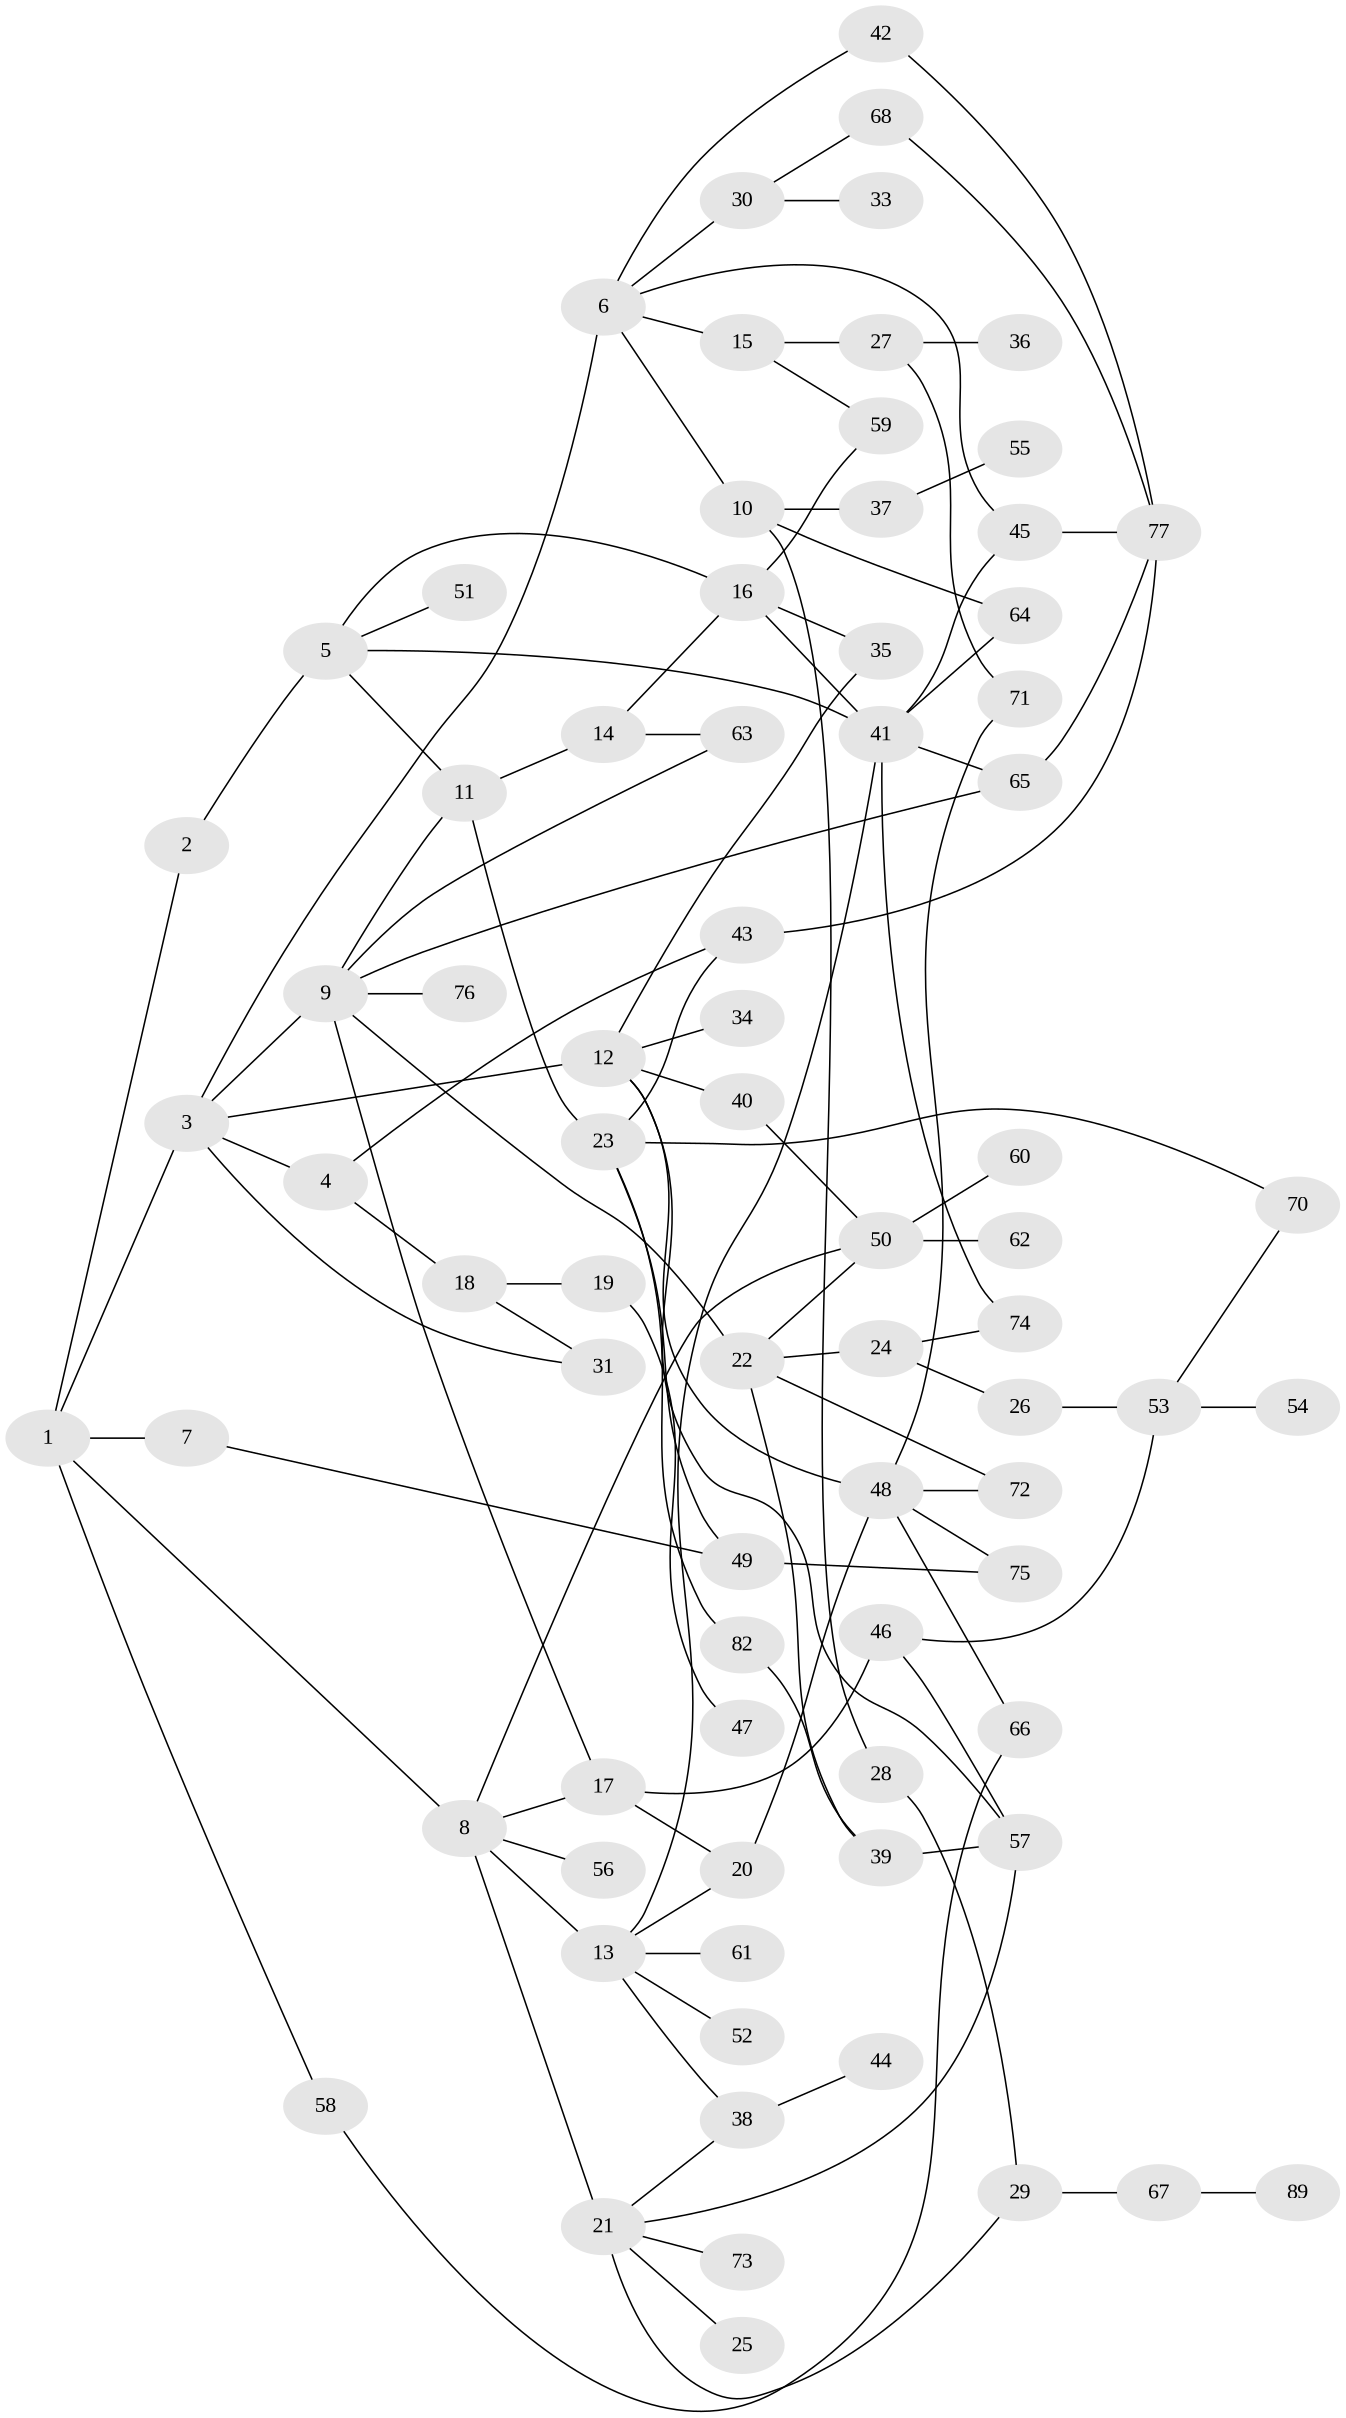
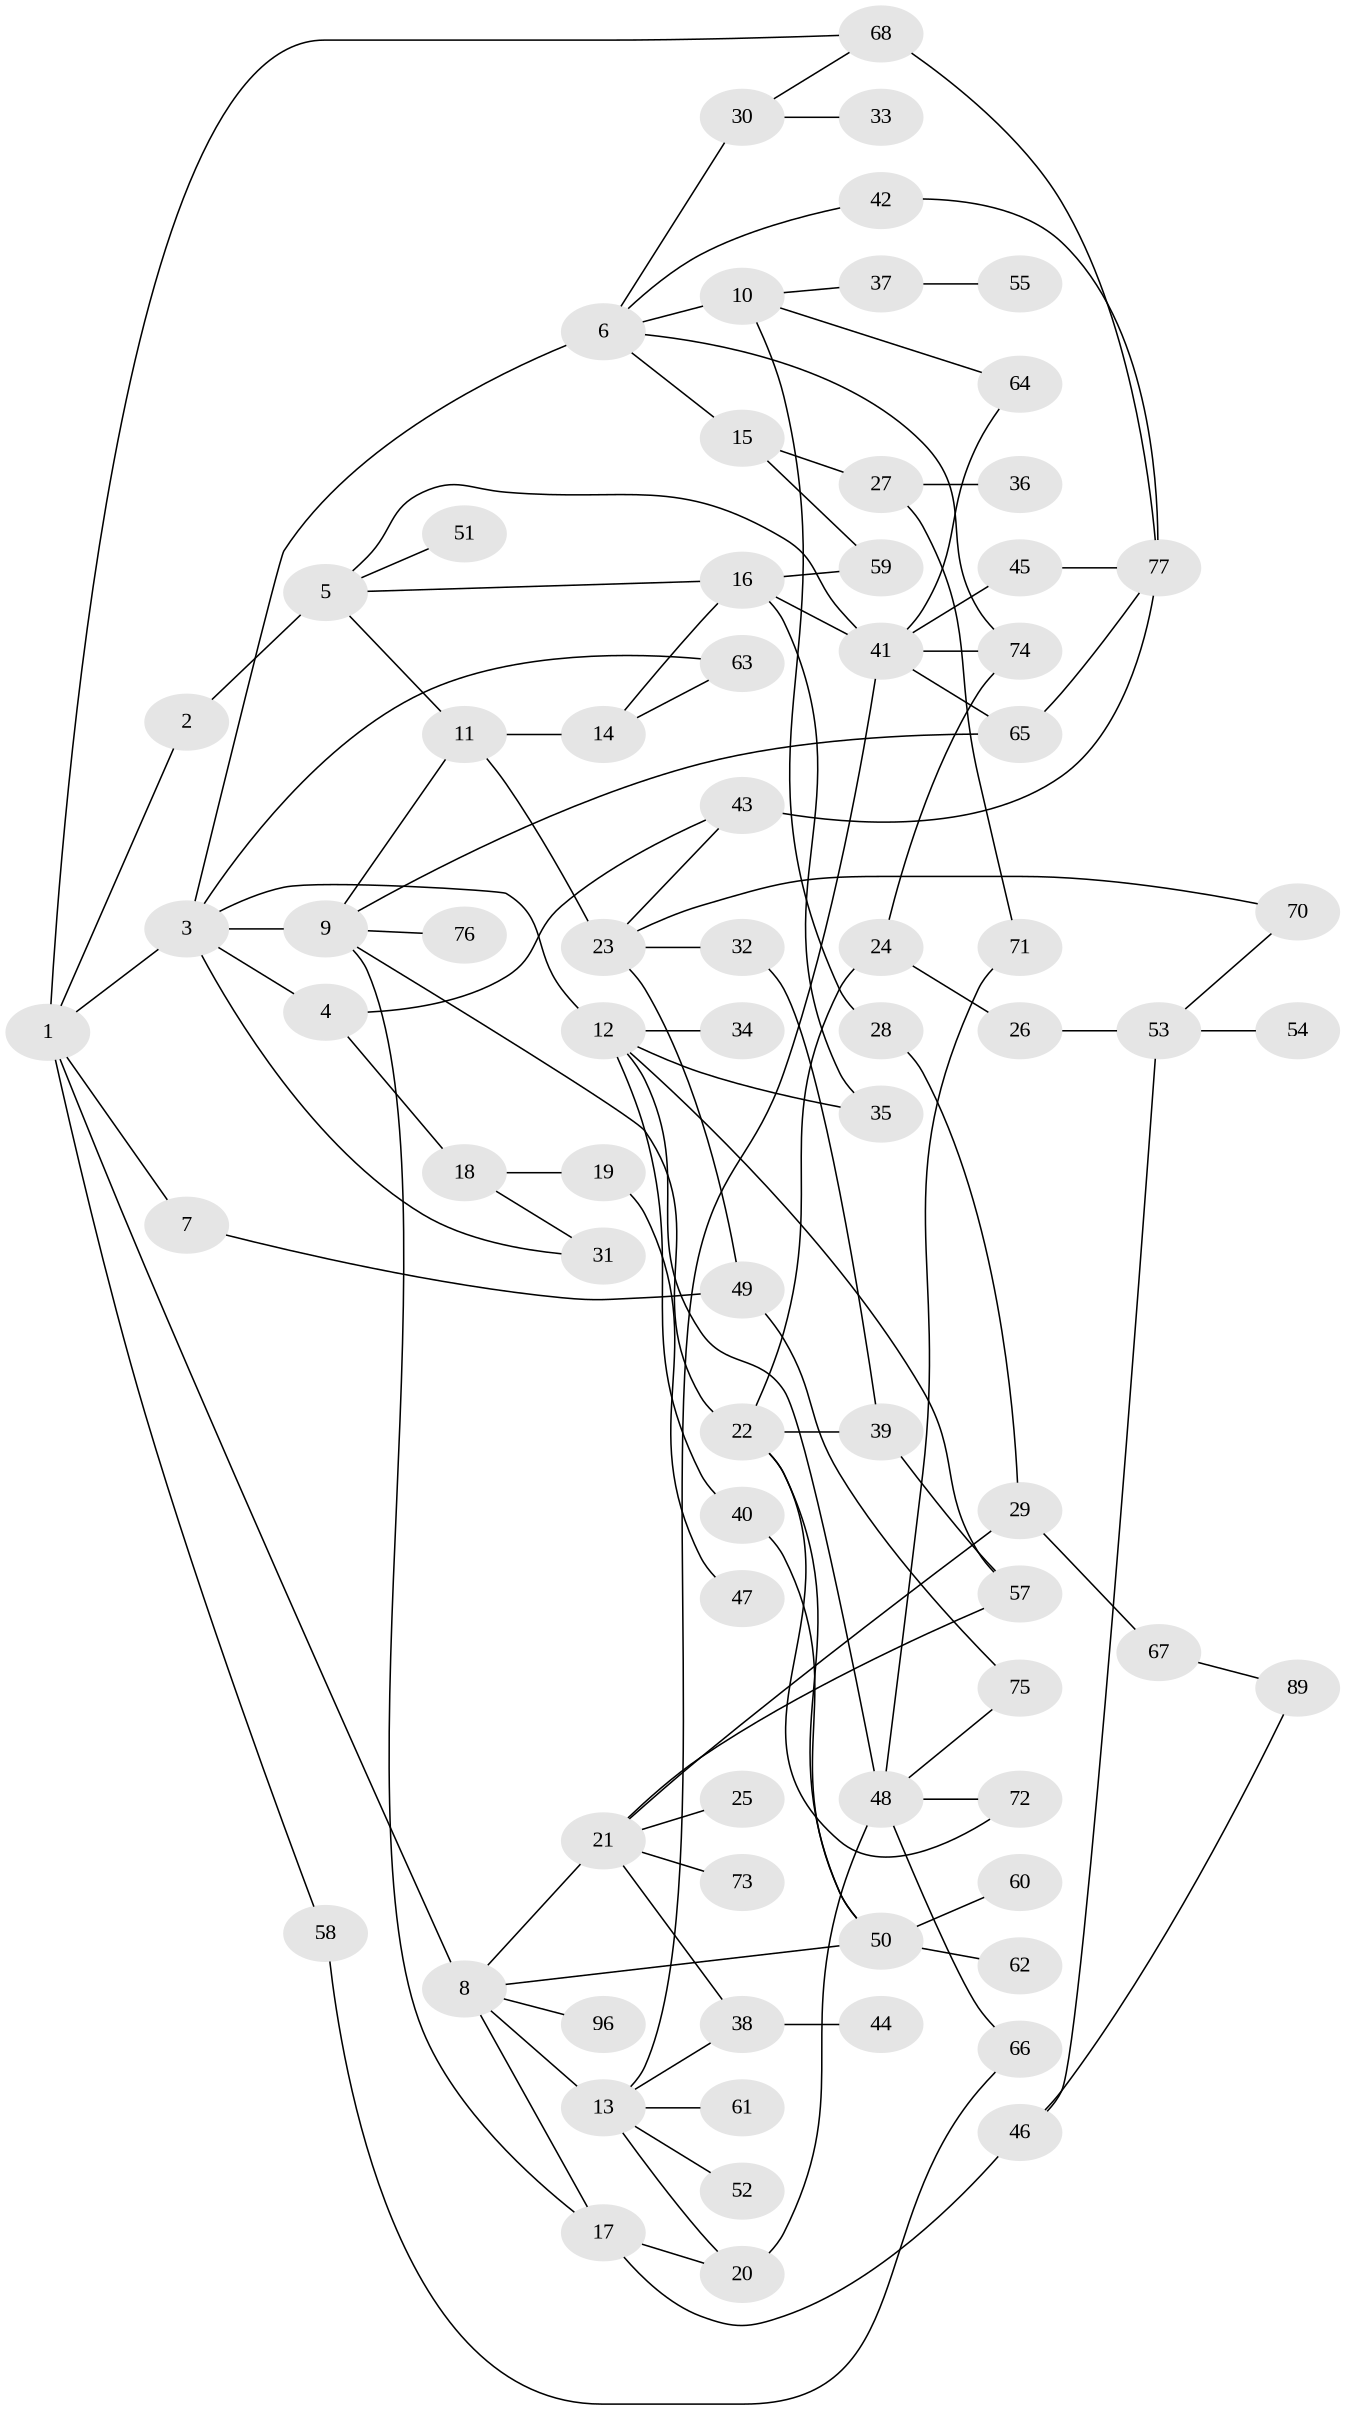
none -> (172, 238)
(896, 285) -> (884, 412)
(518, 846) -> (412, 699)
(742, 1645) -> (742, 947)
(956, 1735) -> (1175, 1919)
(603, 1870) -> (603, 2024)
